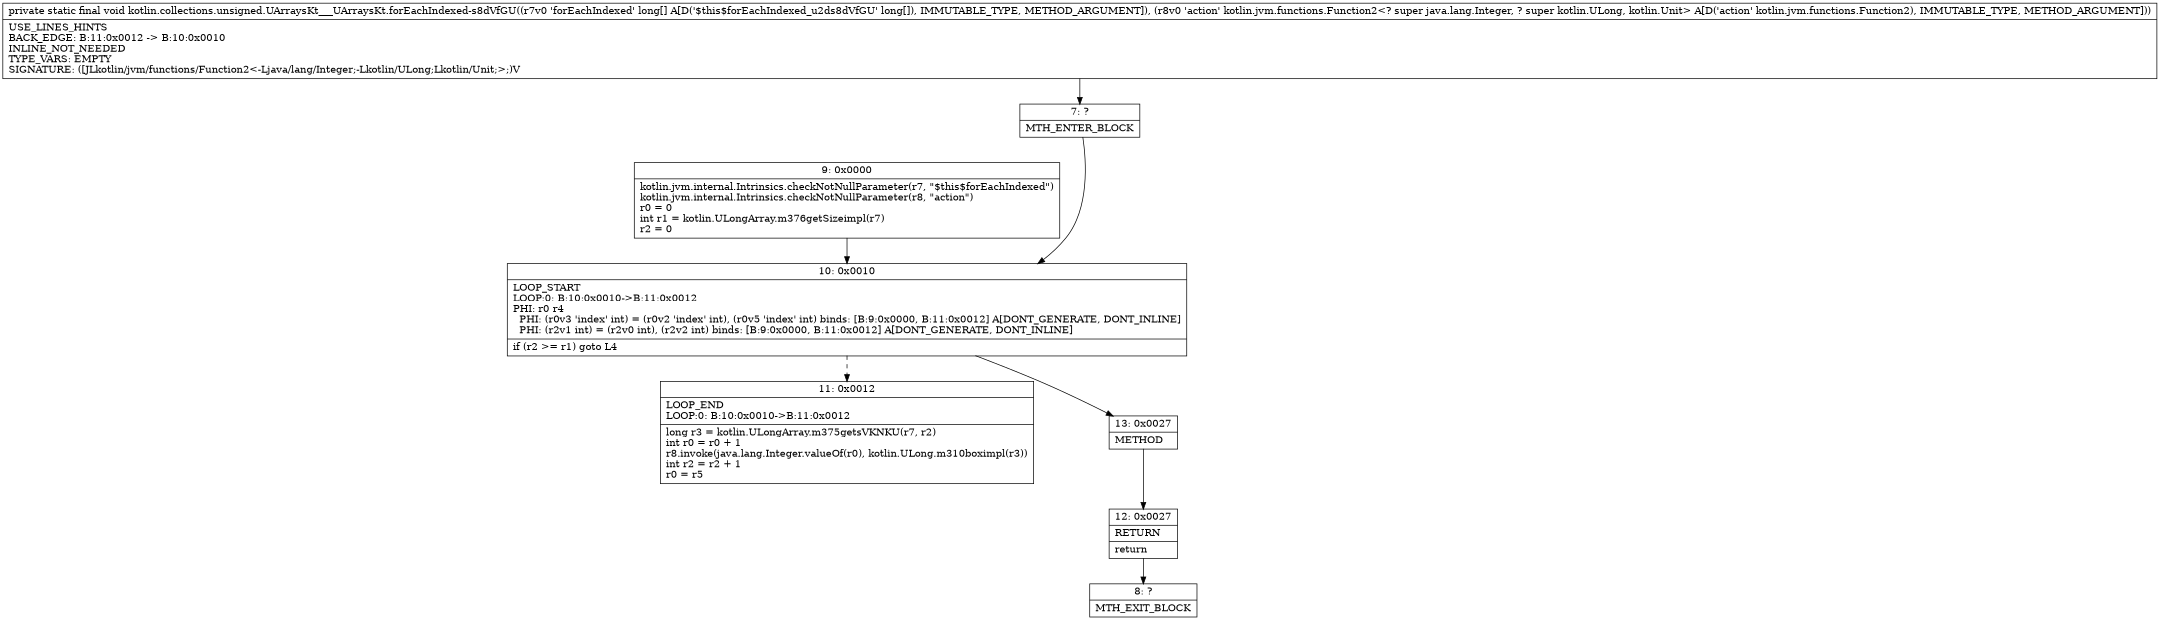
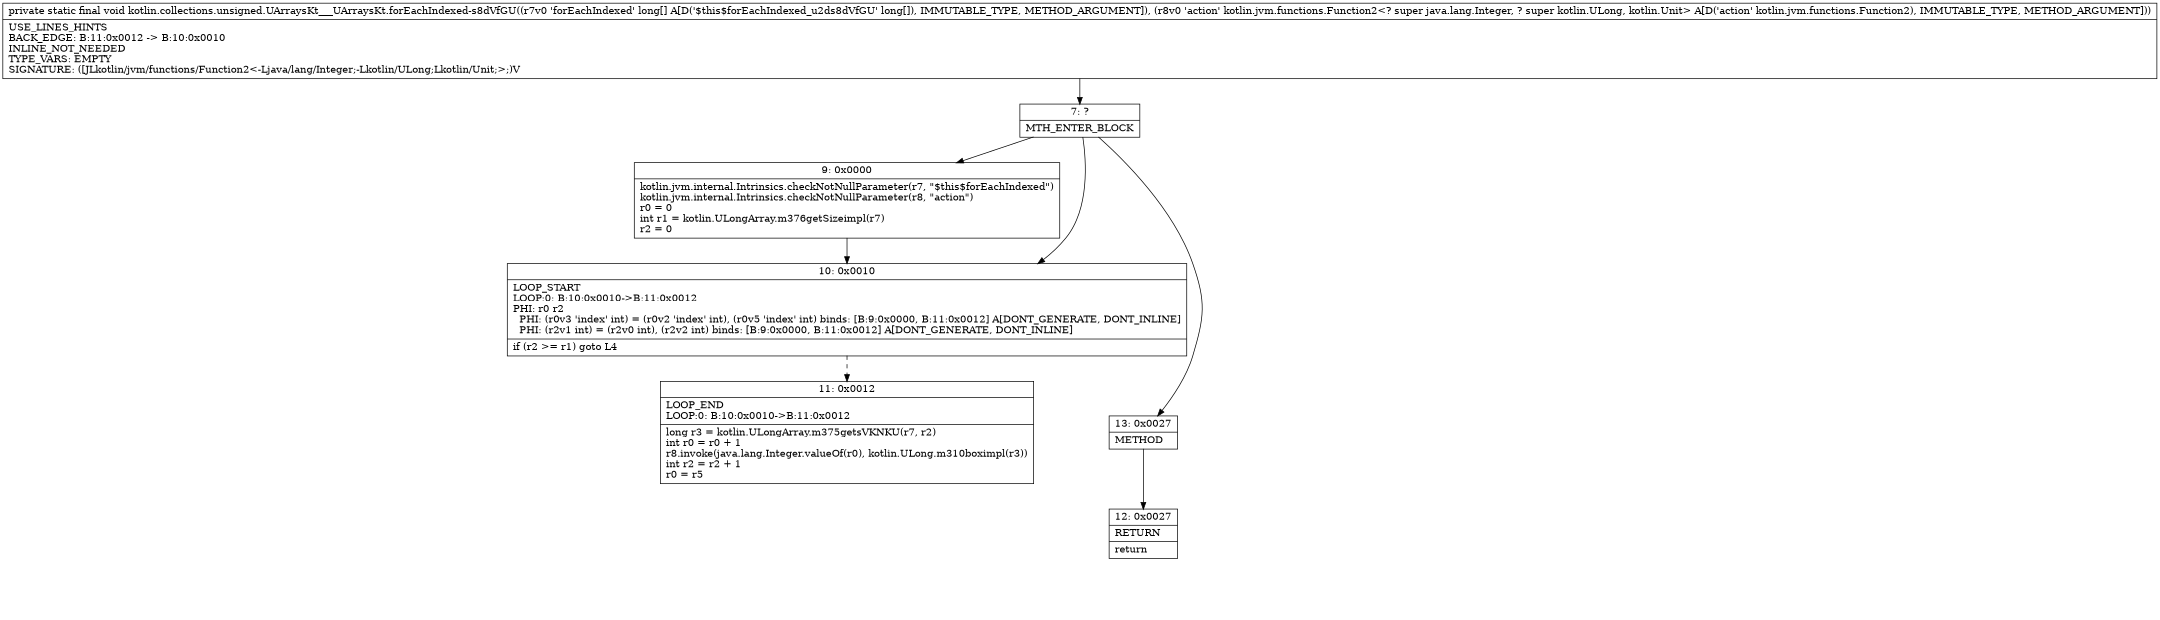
none -> (998, 149)
(540, 309) -> (540, 309)
(1042, 382) -> (1192, 263)
(1143, 600) -> none
